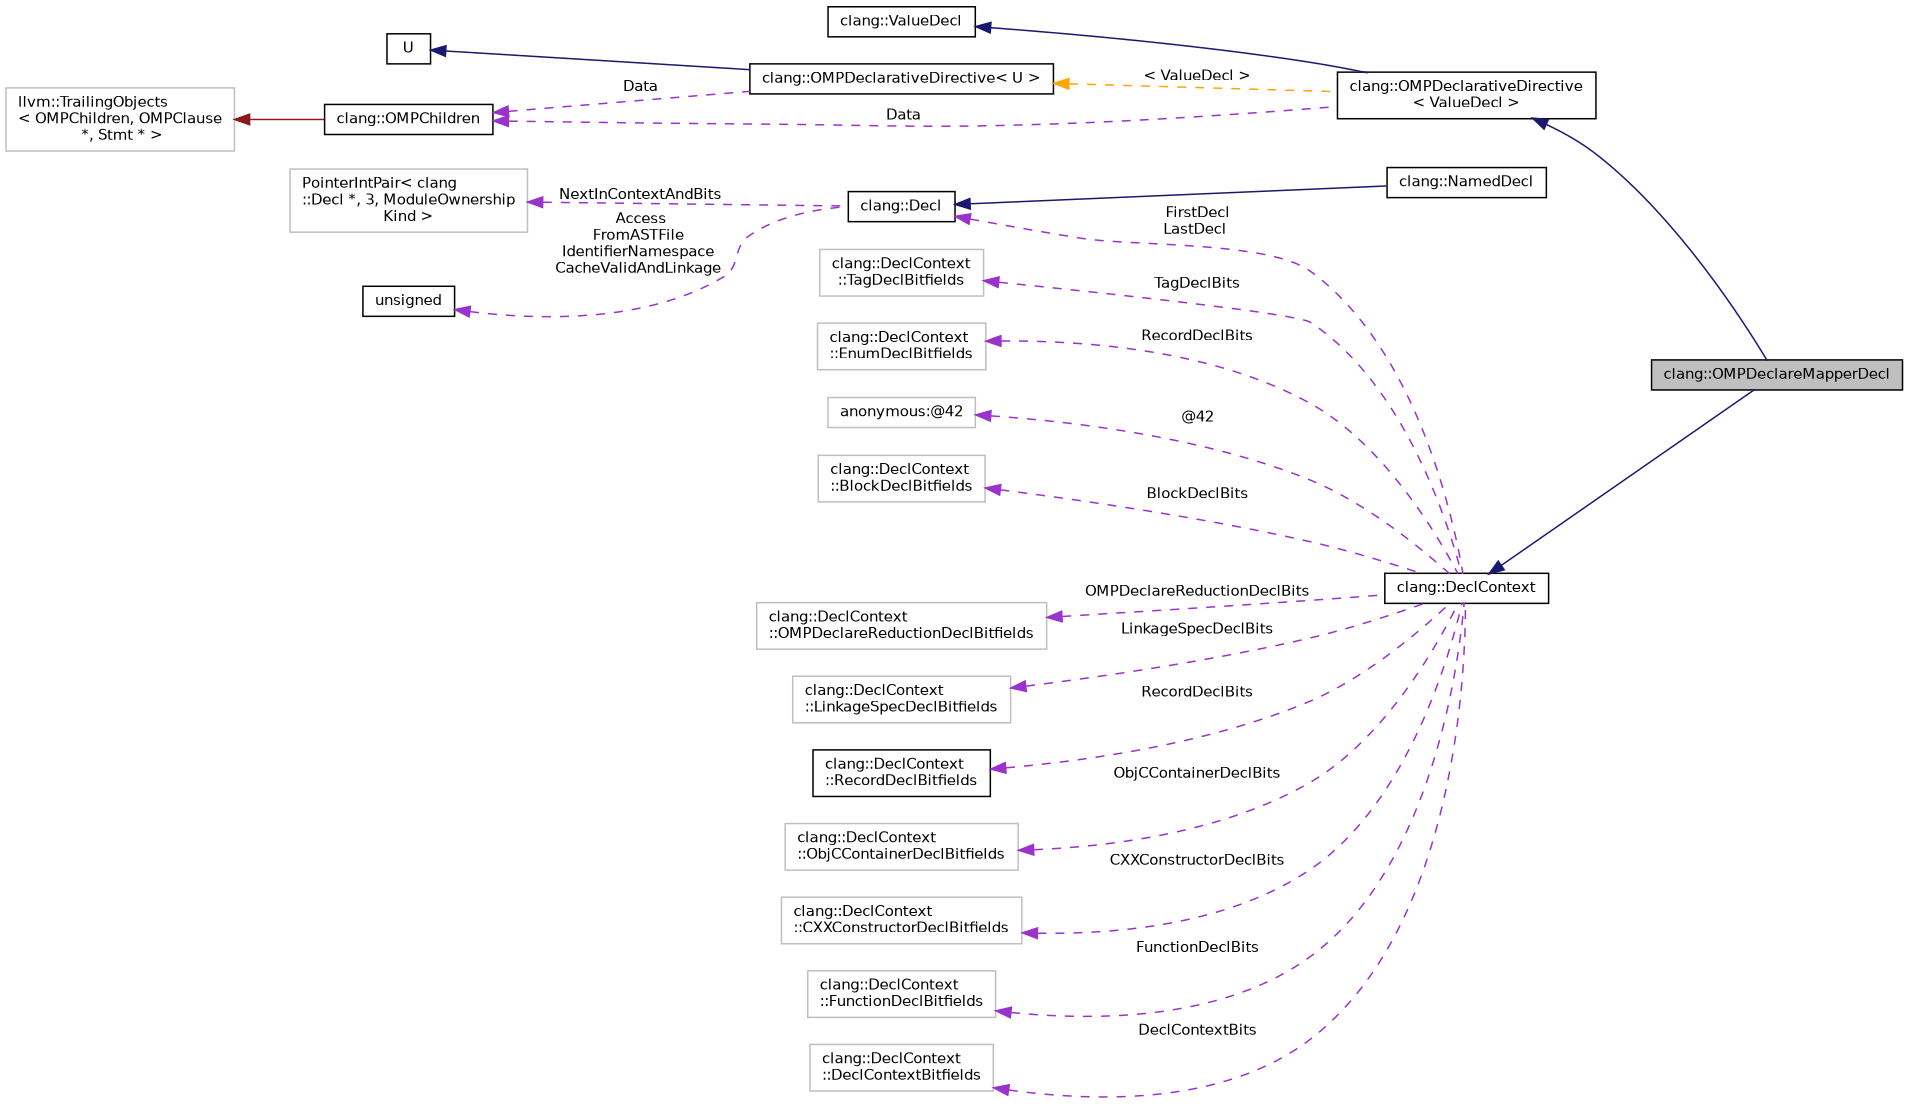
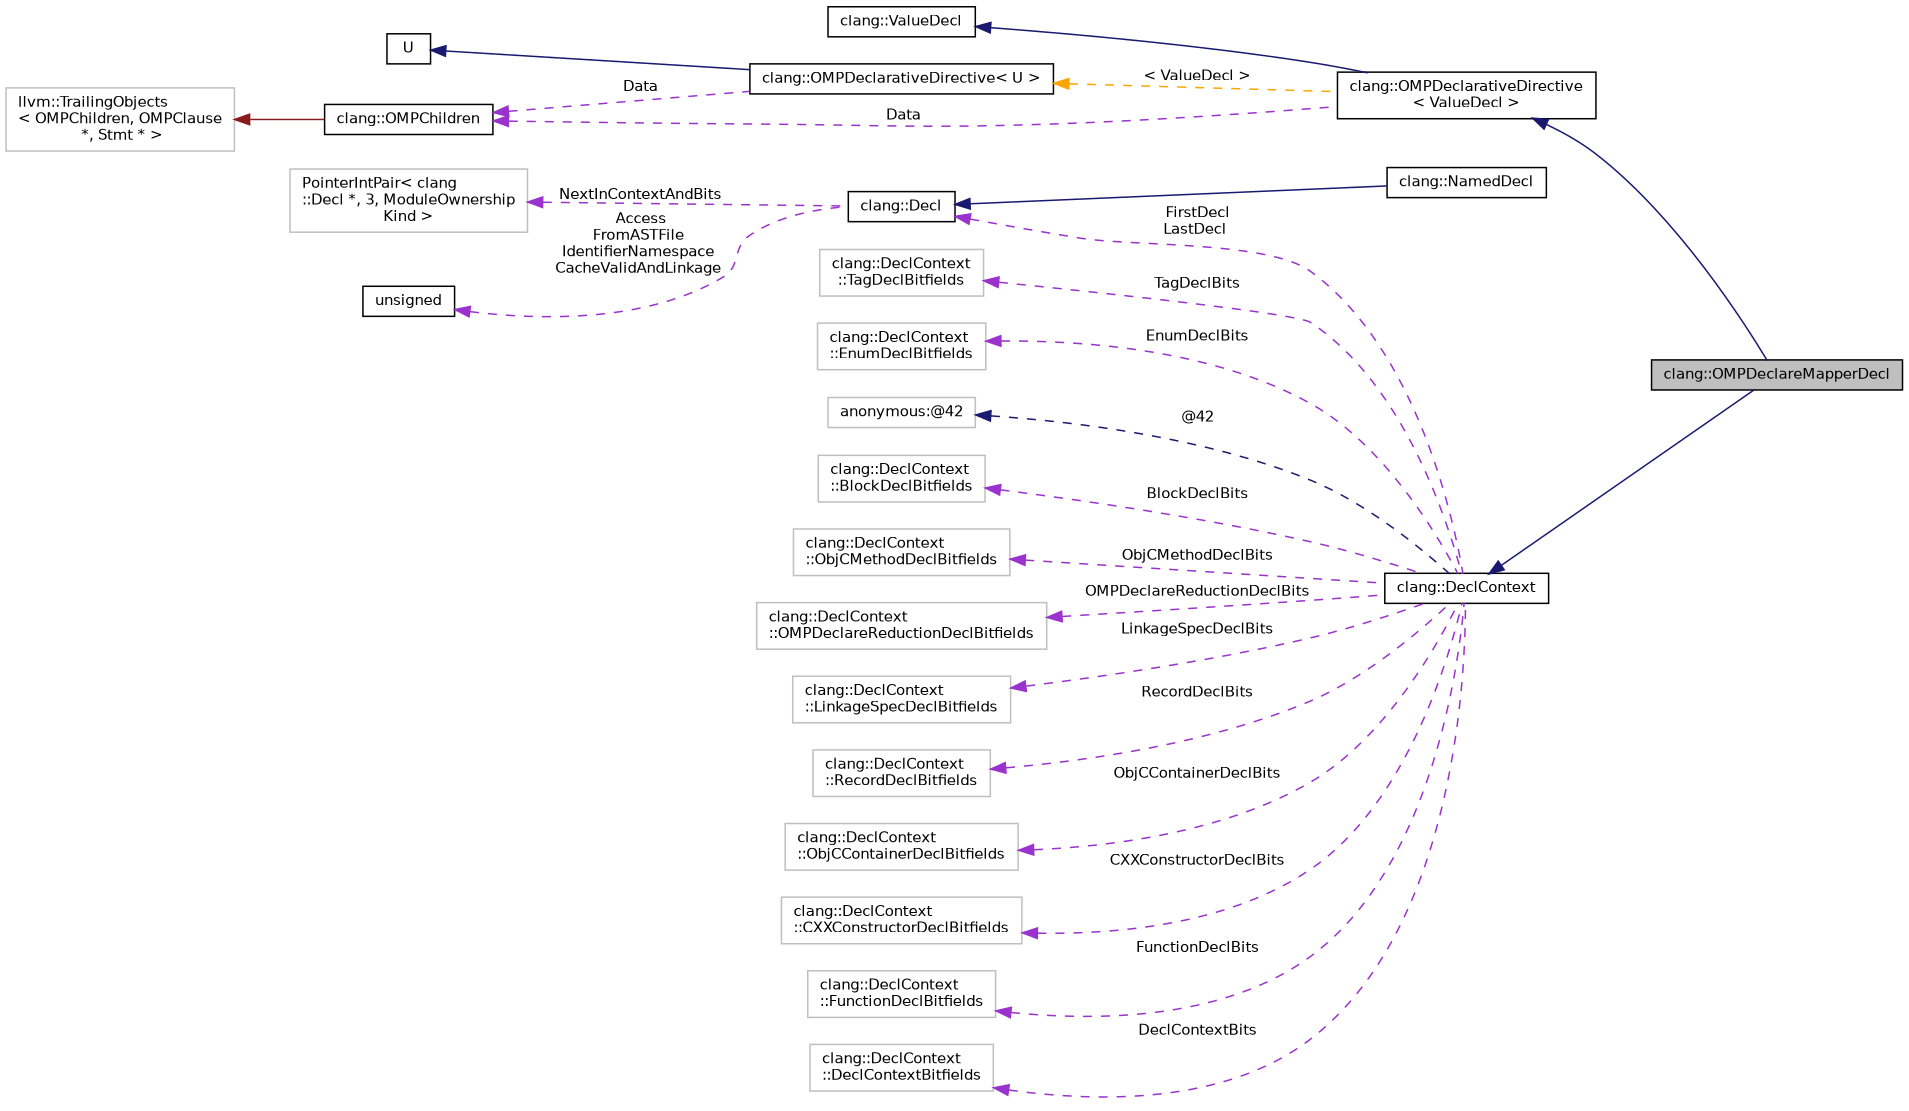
(1195, 337) -> (1195, 337)
(1235, 455) -> (1235, 455)
none -> (902, 552)
(902, 773) -> (902, 773)
